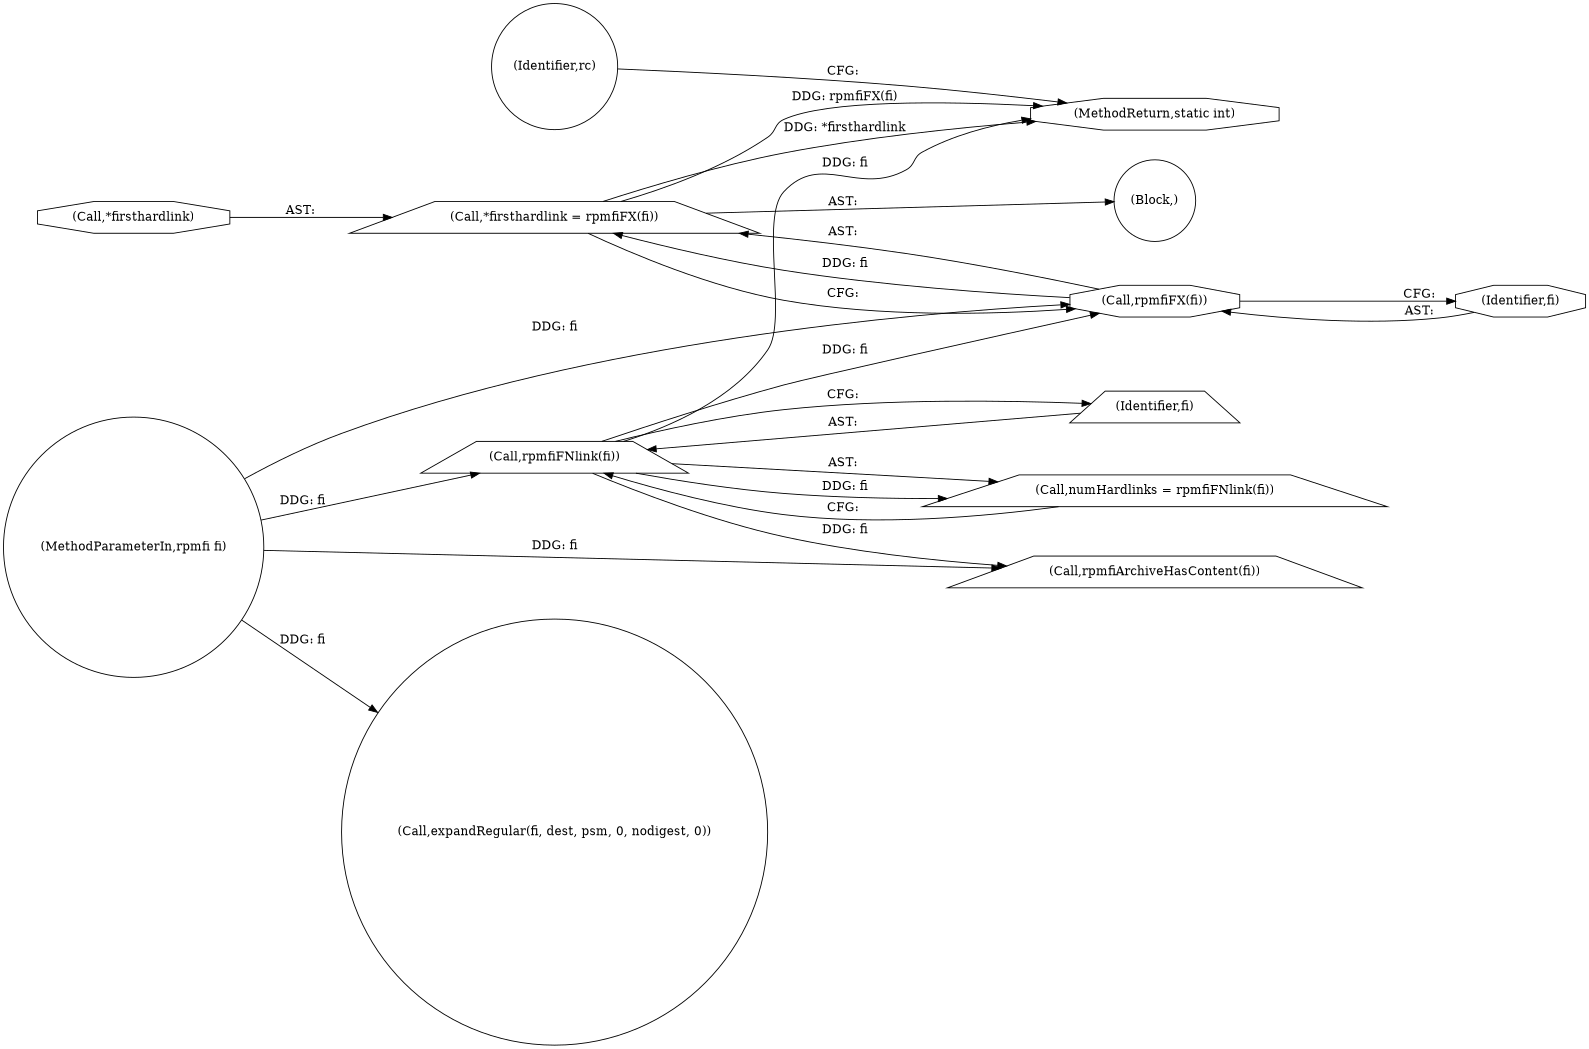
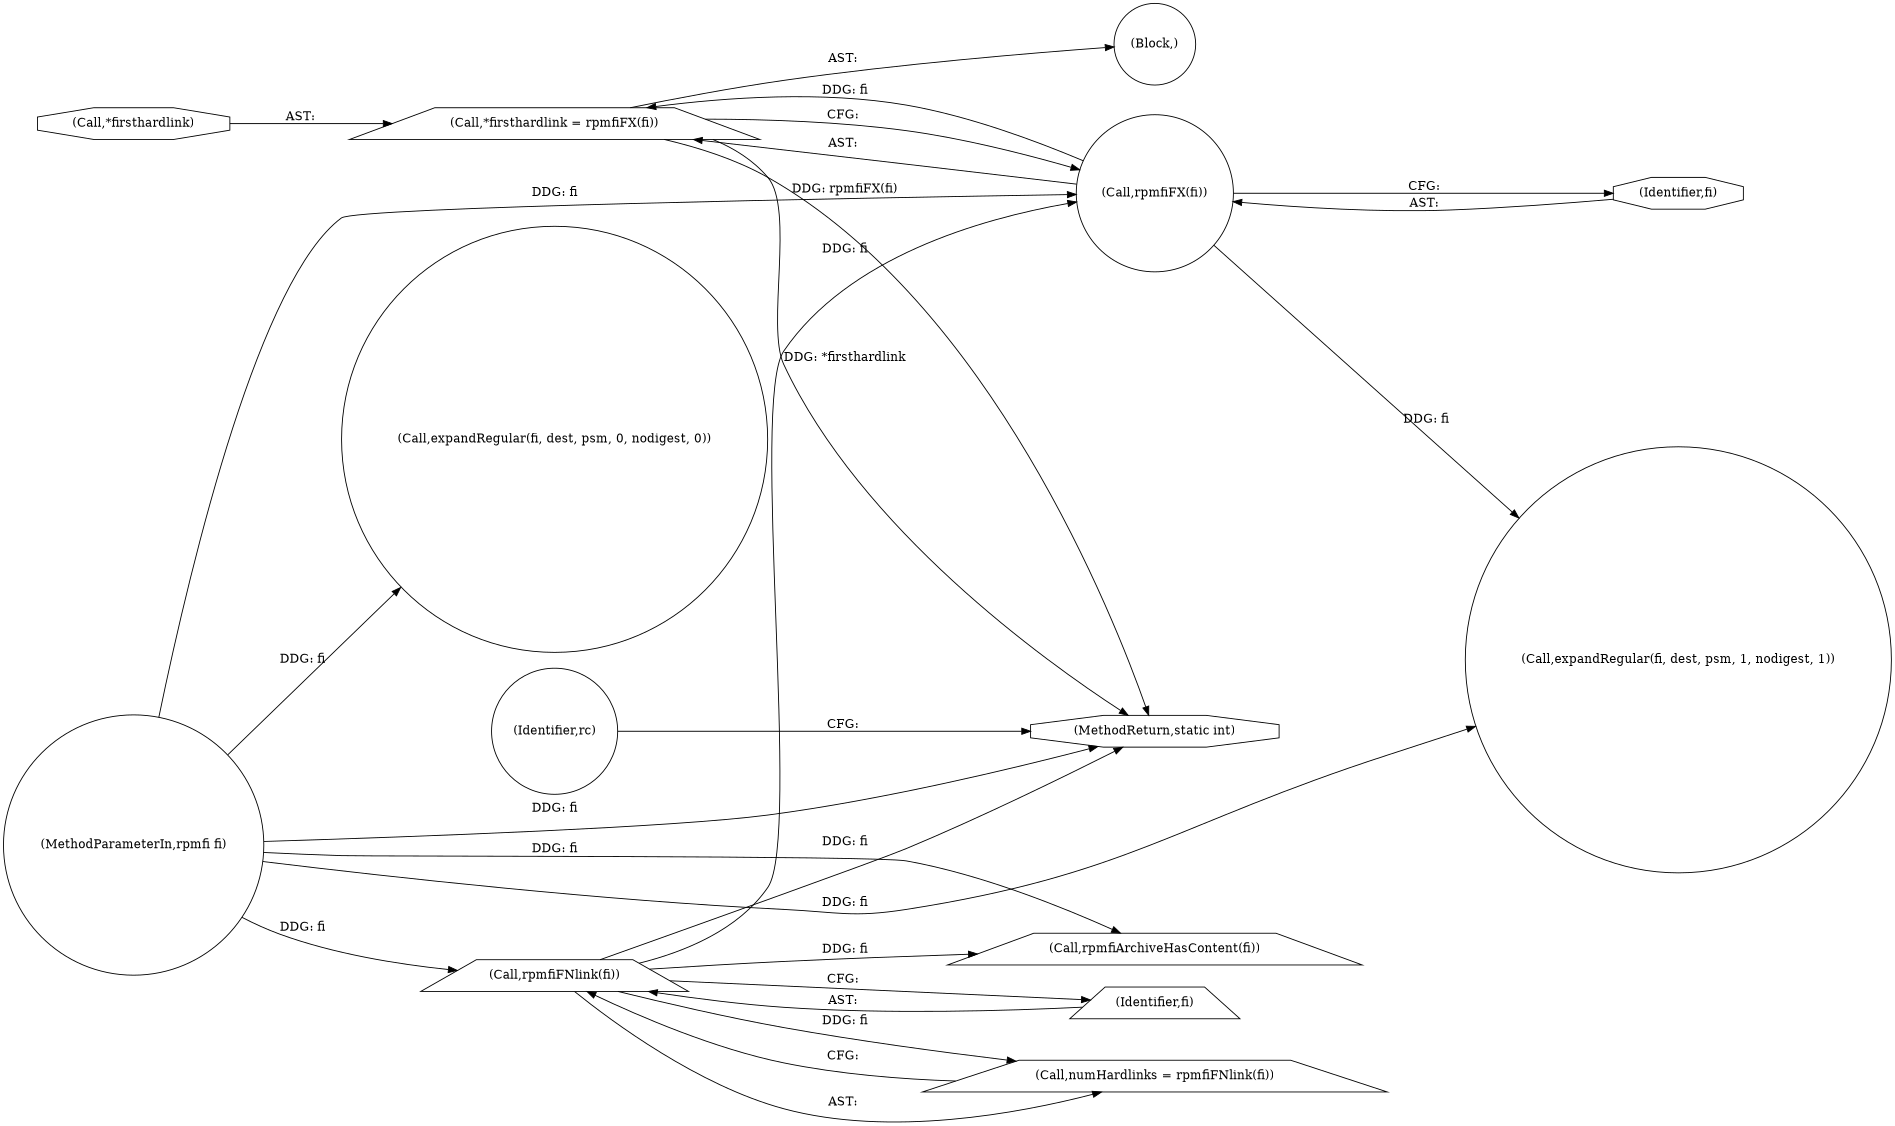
(1155, 301) -> (1155, 193)
none -> (1678, 660)
none -> (680, 823)
